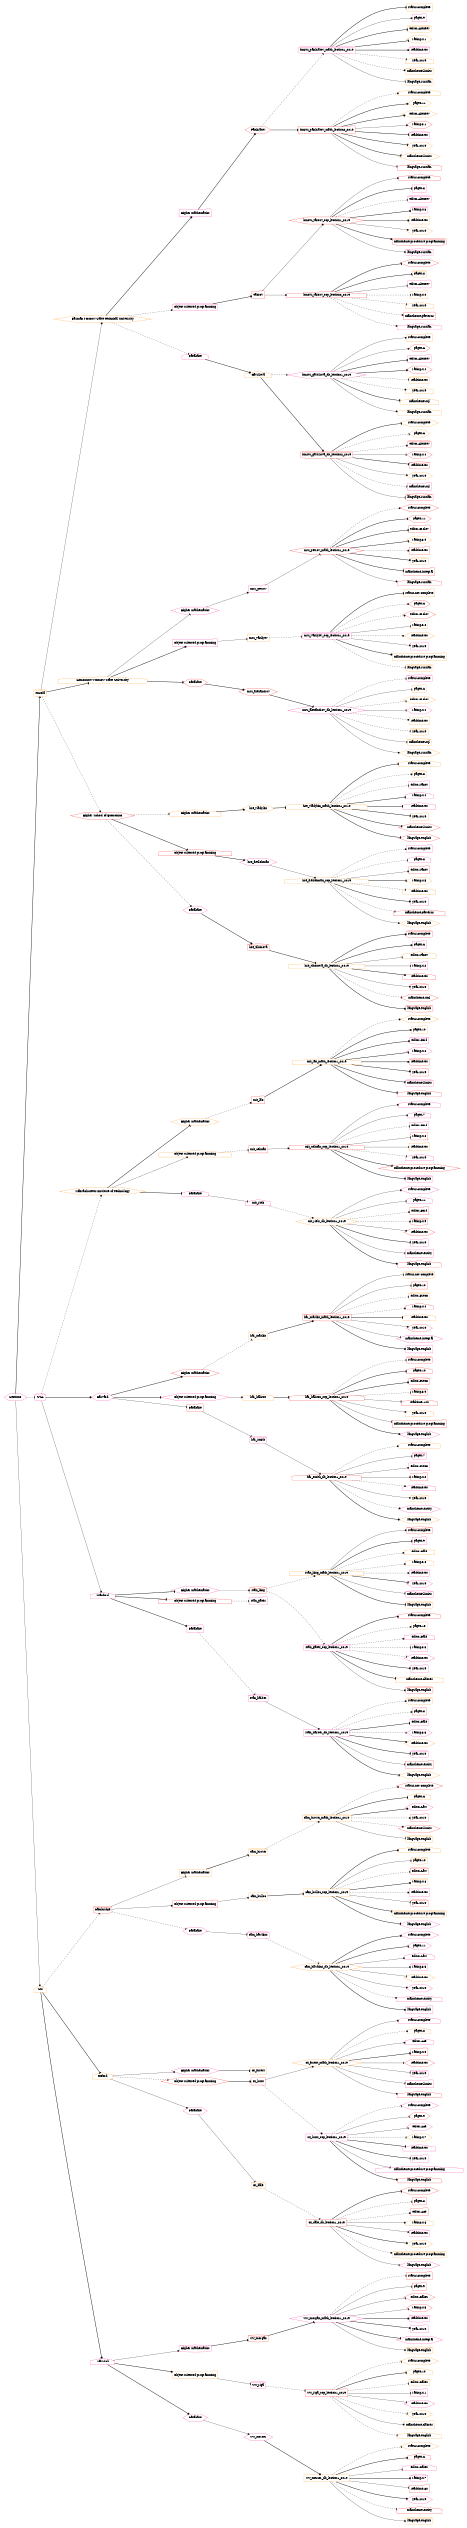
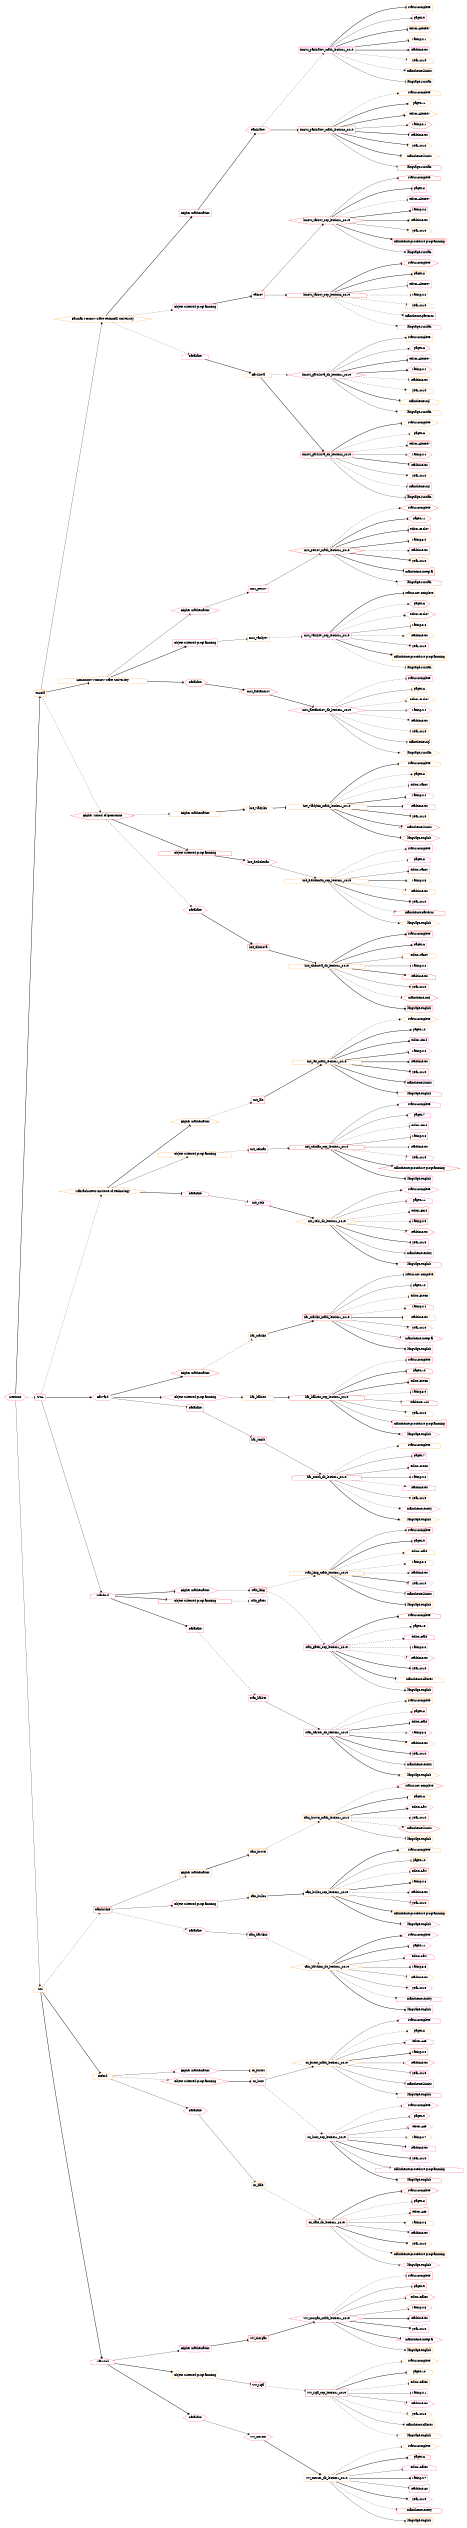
(290, 1212) -> (290, 1212)
